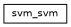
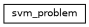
(35, 14) -> (45, 14)
